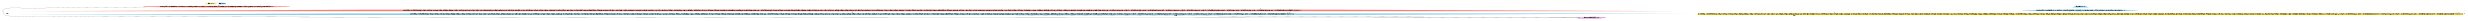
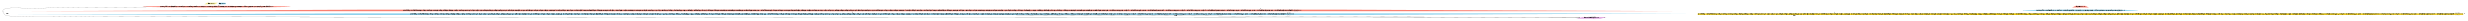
(2080, 7) -> (2080, 7)
